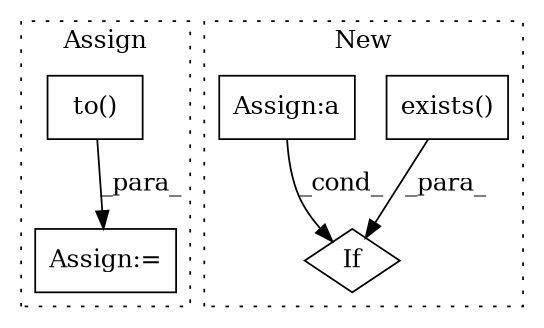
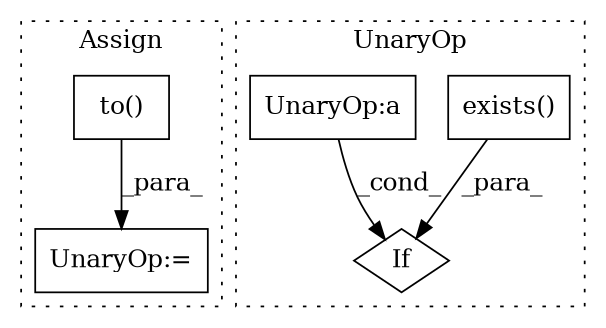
(364, 41) -> (410, 41)
(287, 107) -> (333, 107)
(106, 261) -> (122, 261)
